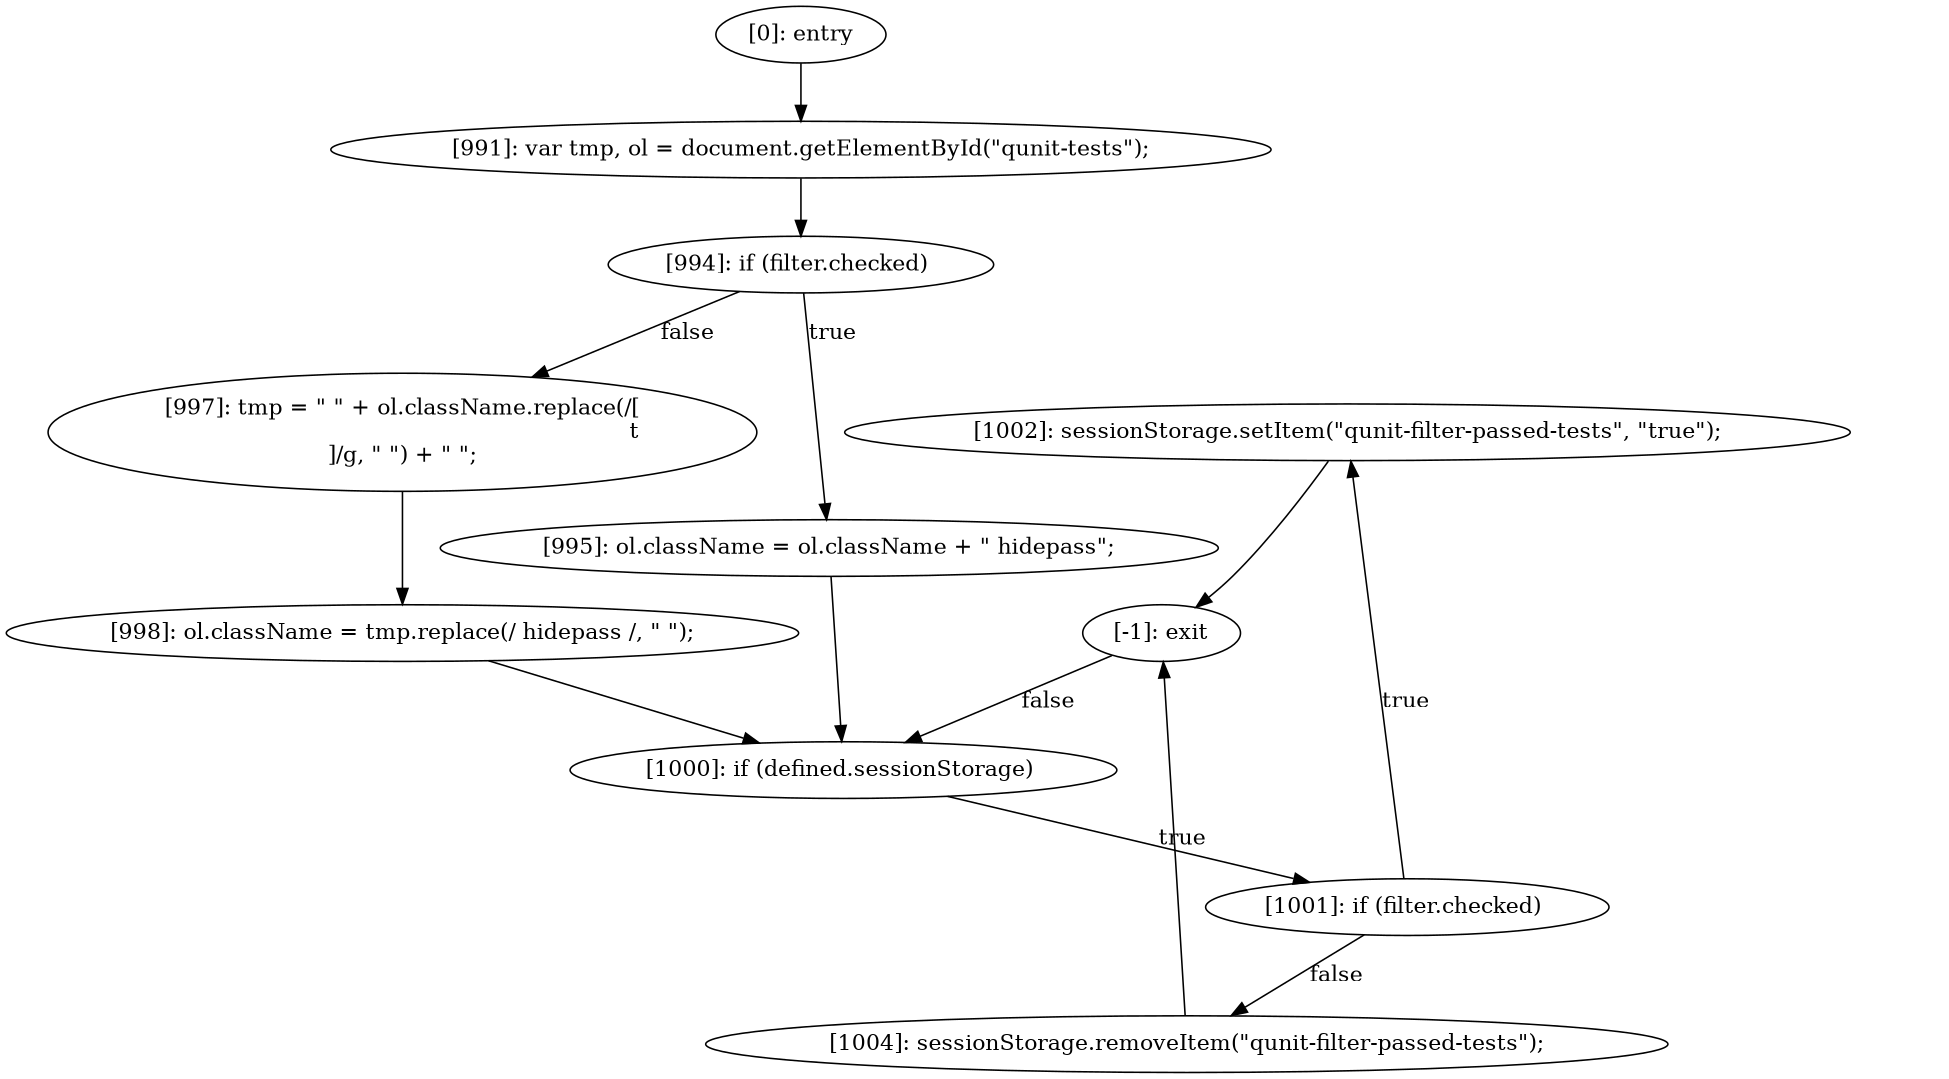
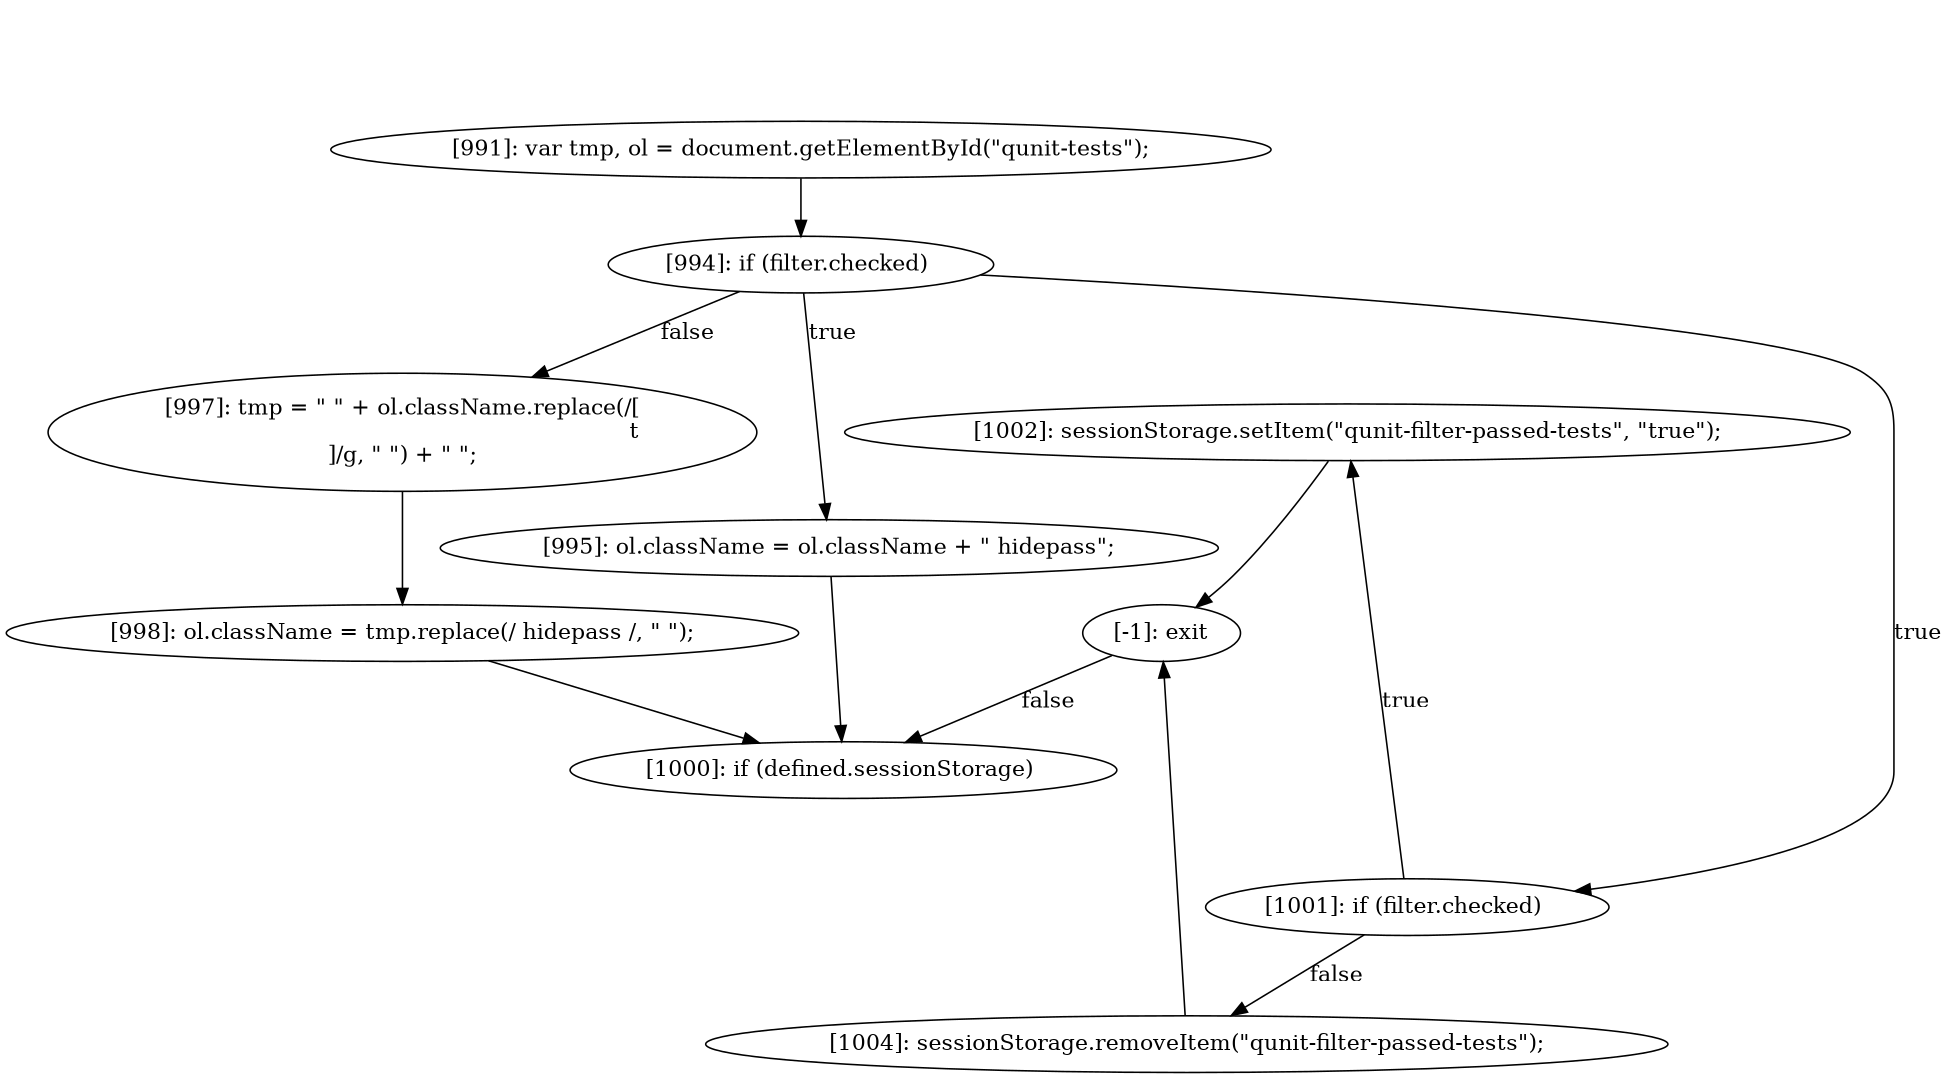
(801, 35) -> none
(1121, 837) -> (1797, 352)
